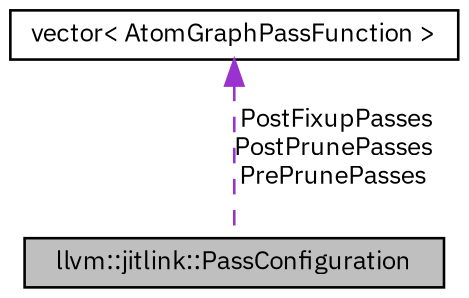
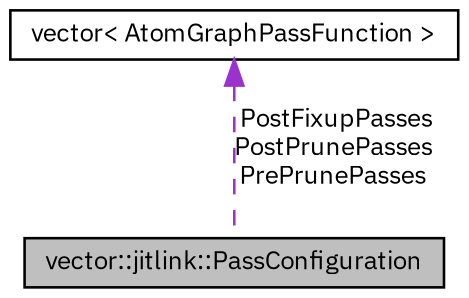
(234, 263) -> (234, 263)
